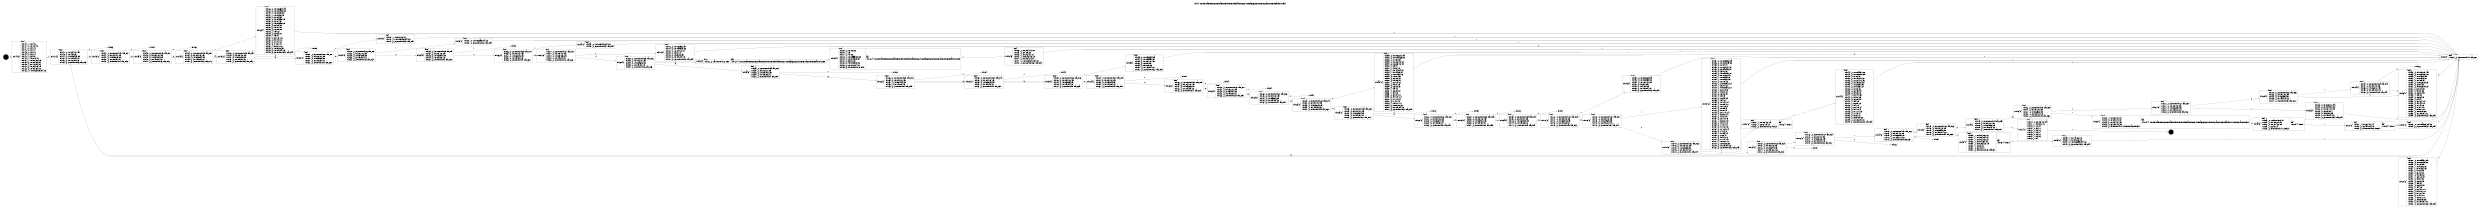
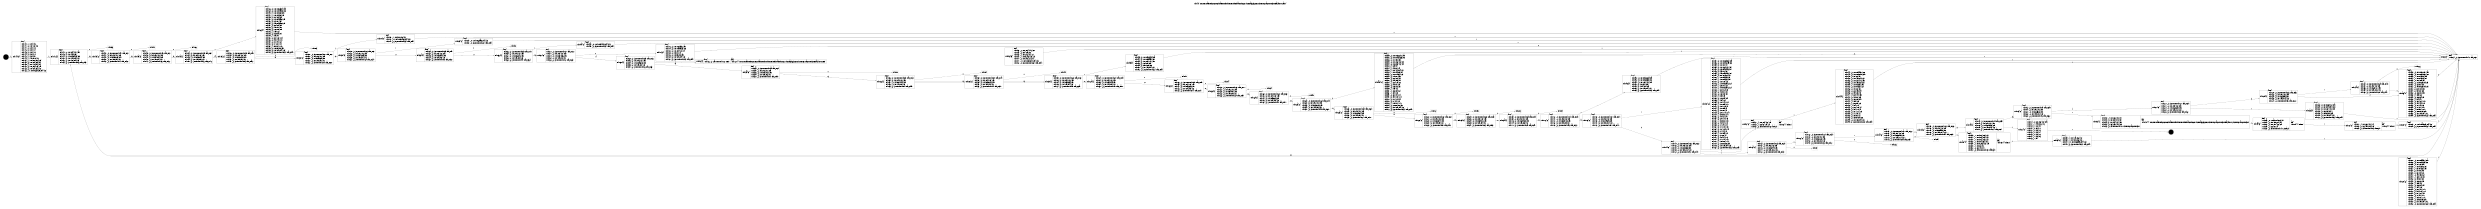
(895, 59) -> none
